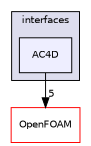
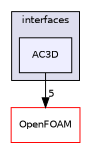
(46, 55) -> (46, 55)
